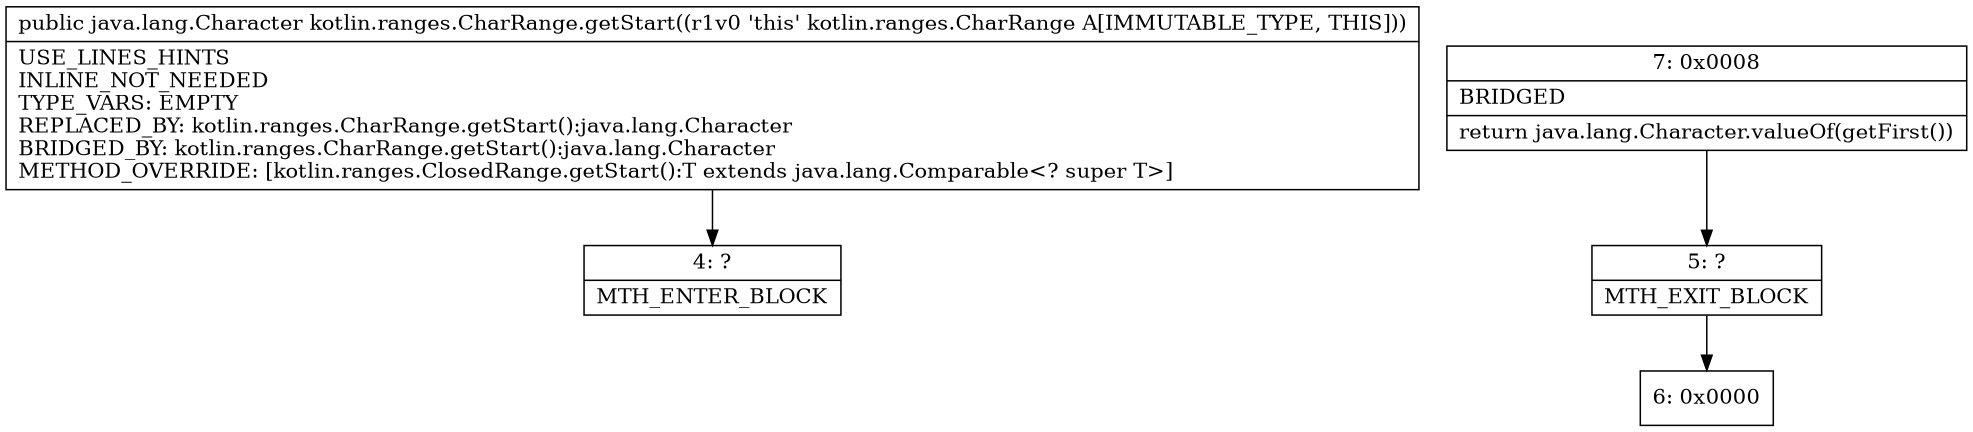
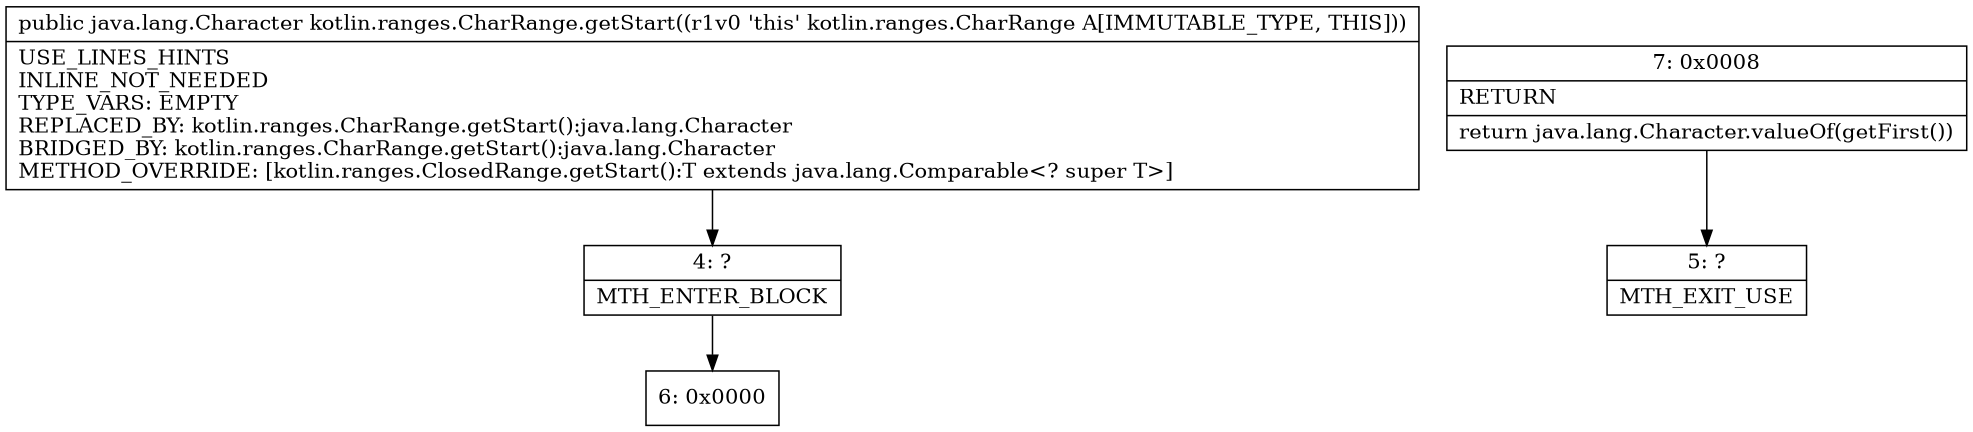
(1513, 97) -> (1508, 97)
(1707, 297) -> (1707, 297)
(1707, 335) -> (712, 335)
